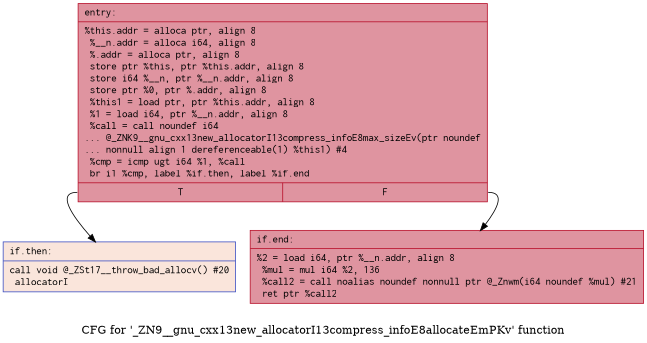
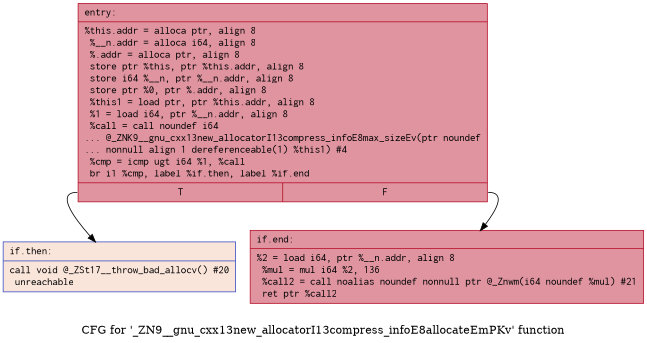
(39, 282) -> (42, 282)
